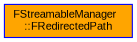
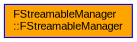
(68, 21) -> (68, 21)
